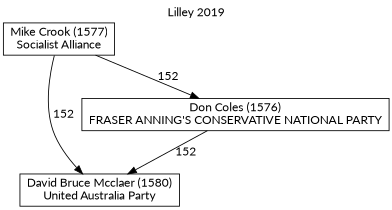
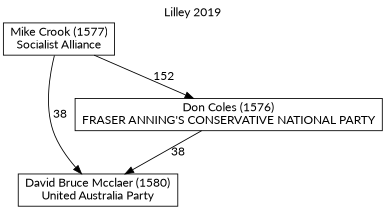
(64, 115) -> (60, 115)
(186, 152) -> (178, 152)
